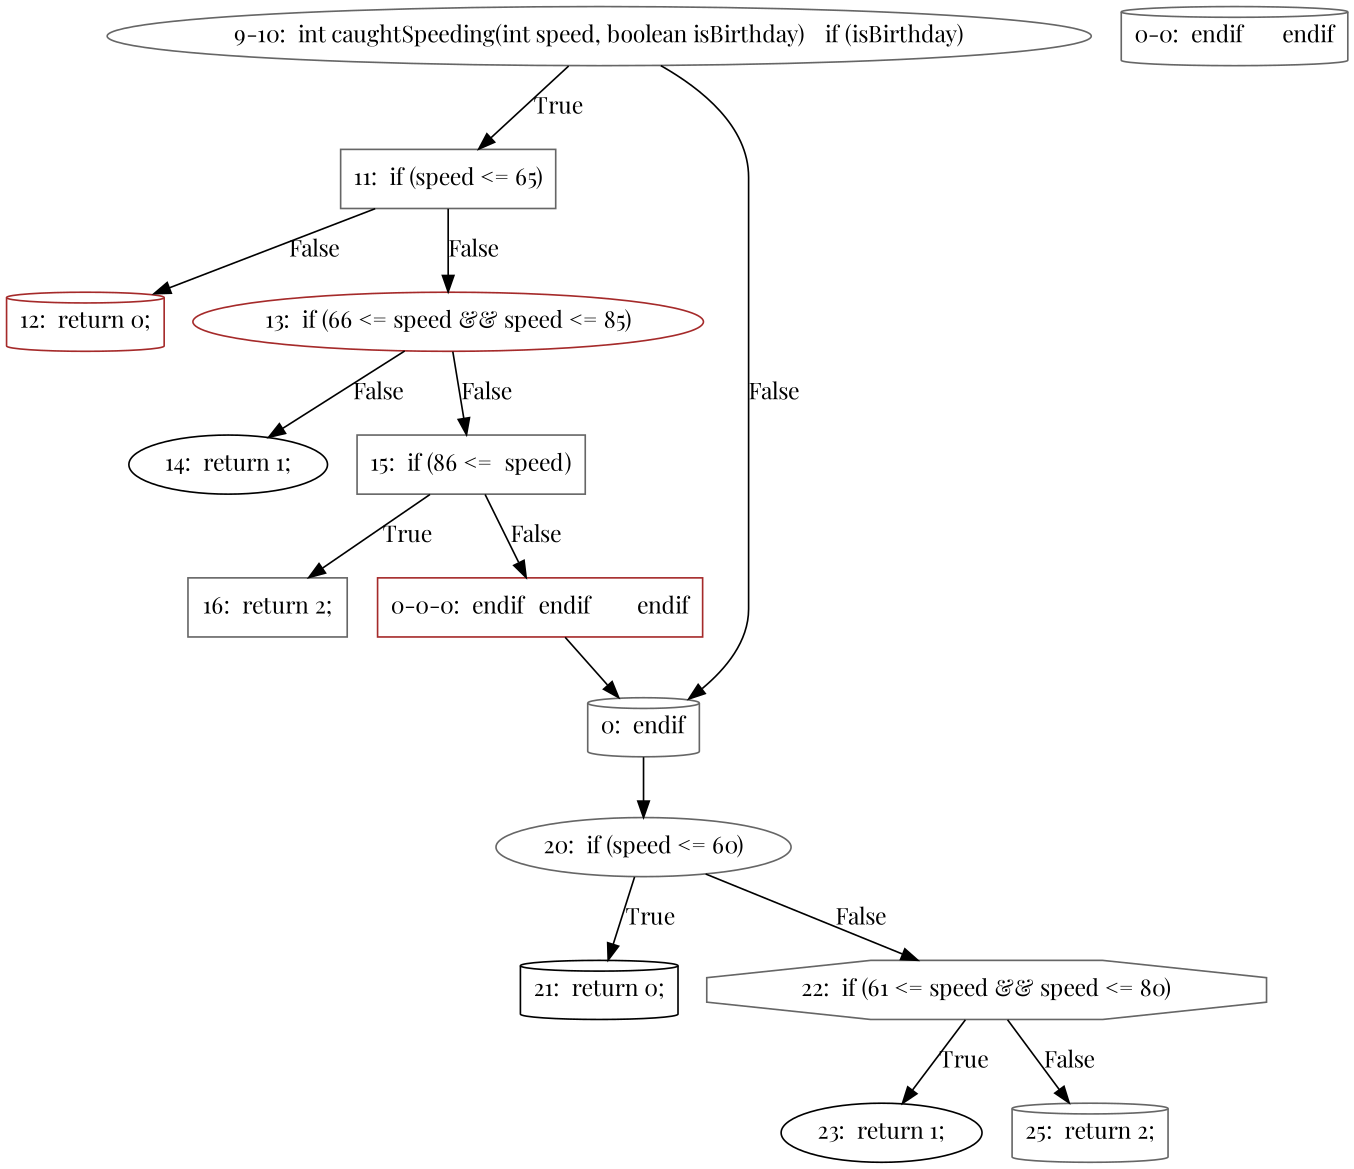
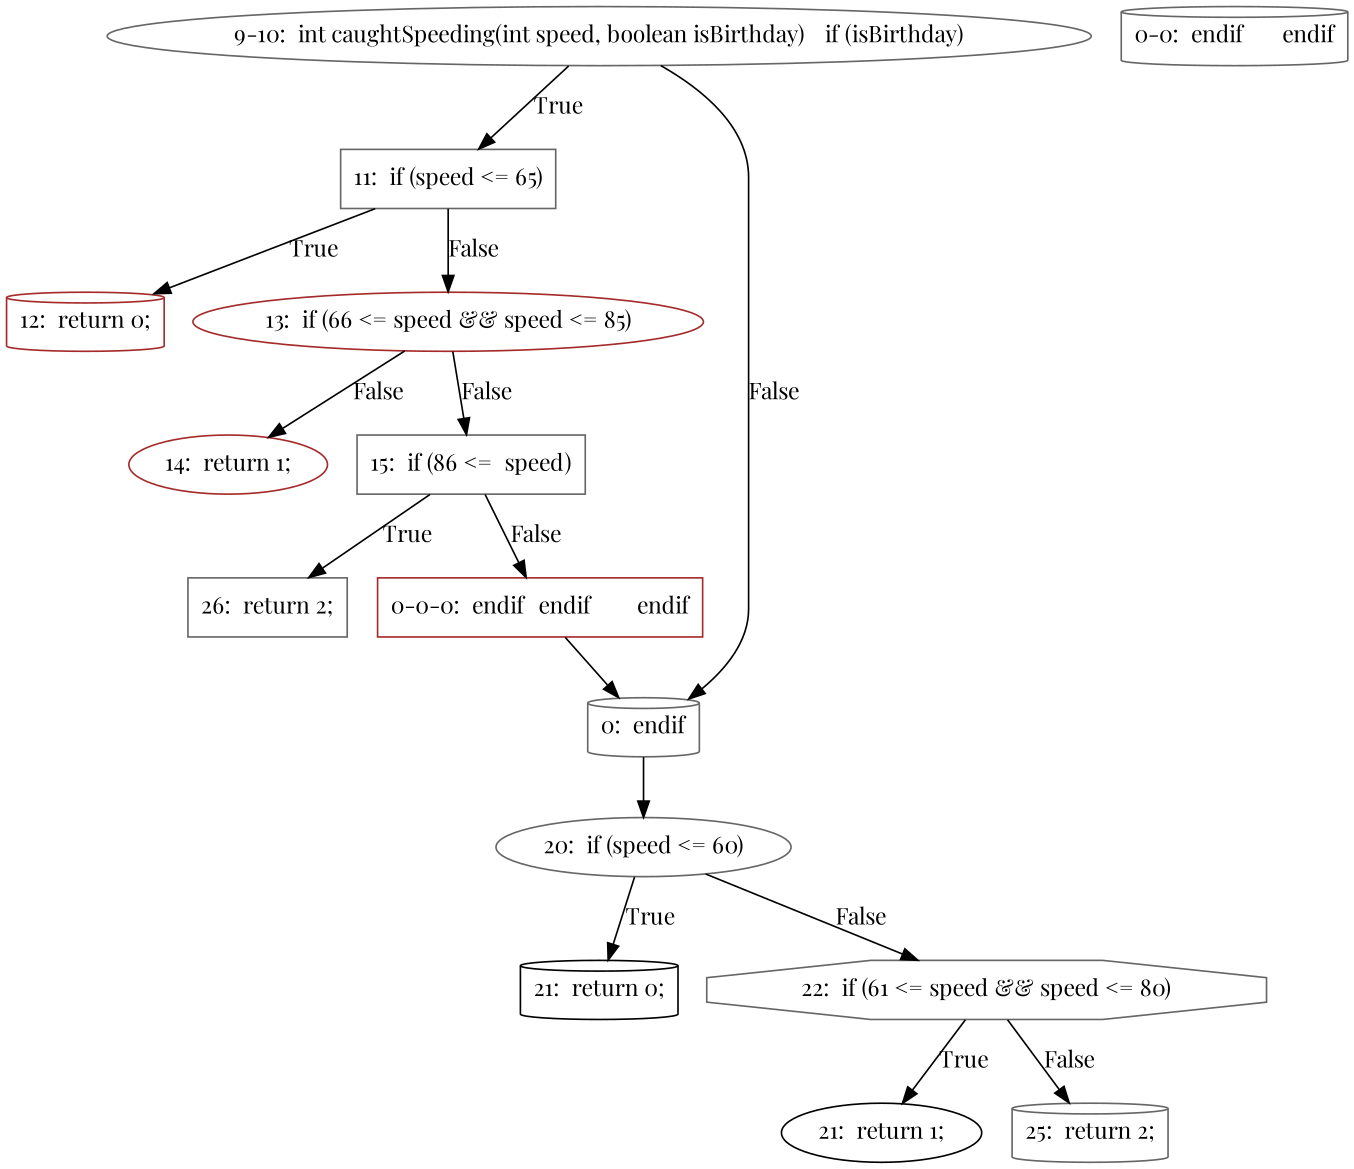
(314, 250) -> (314, 250)
(228, 465) -> (228, 465)
(268, 607) -> (268, 607)
(882, 1133) -> (882, 1133)
